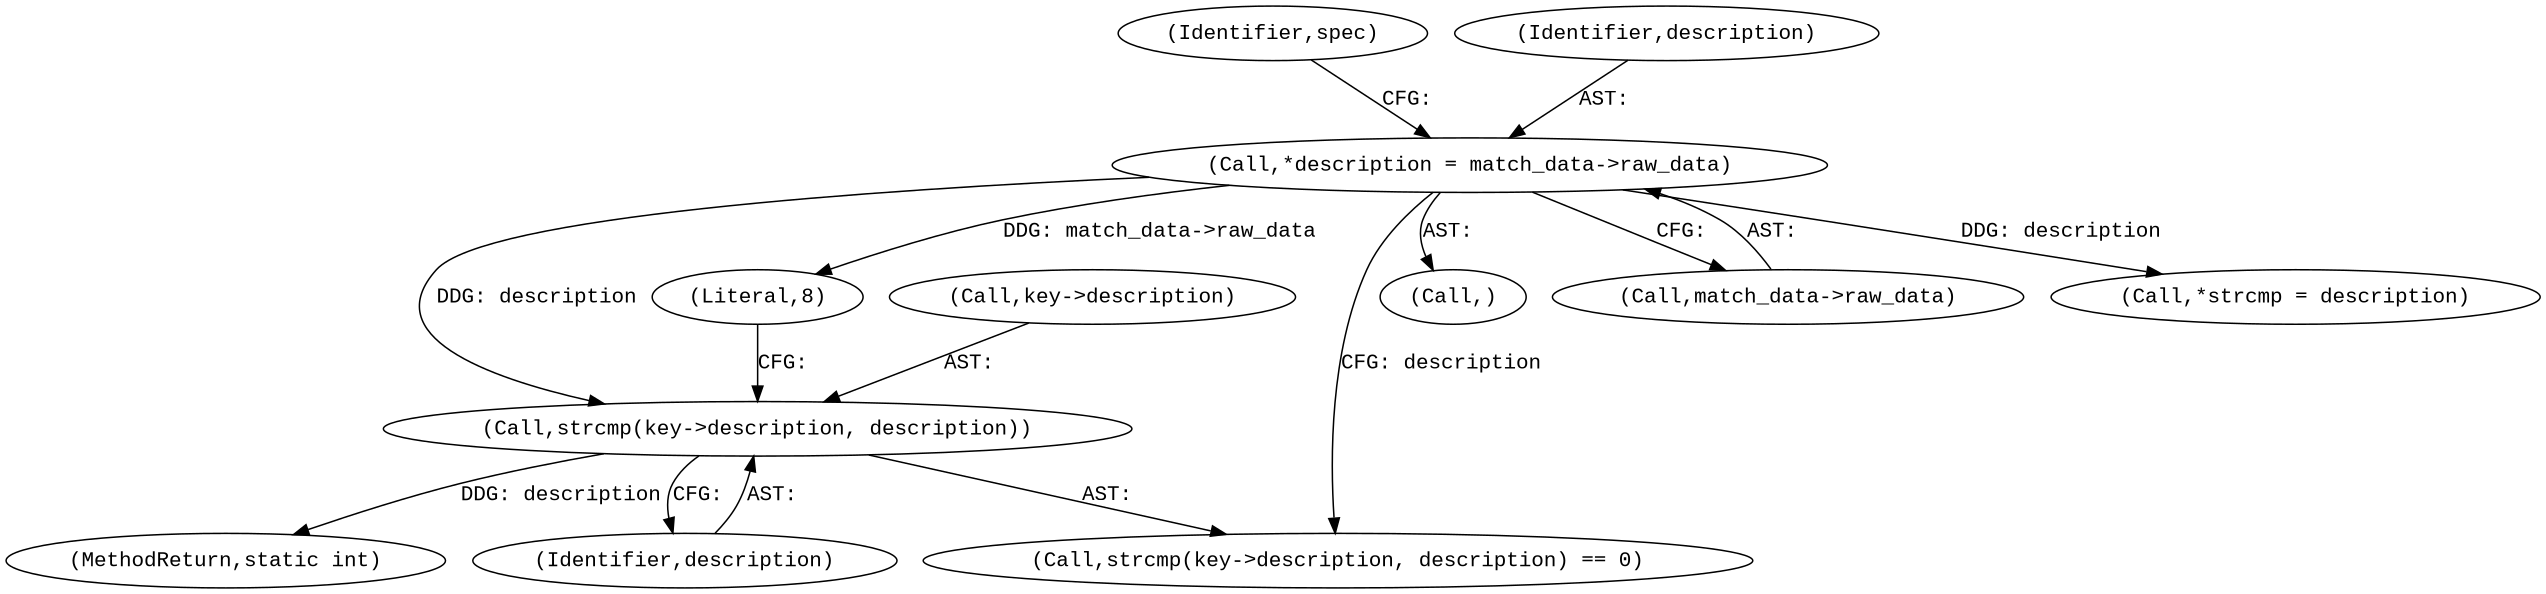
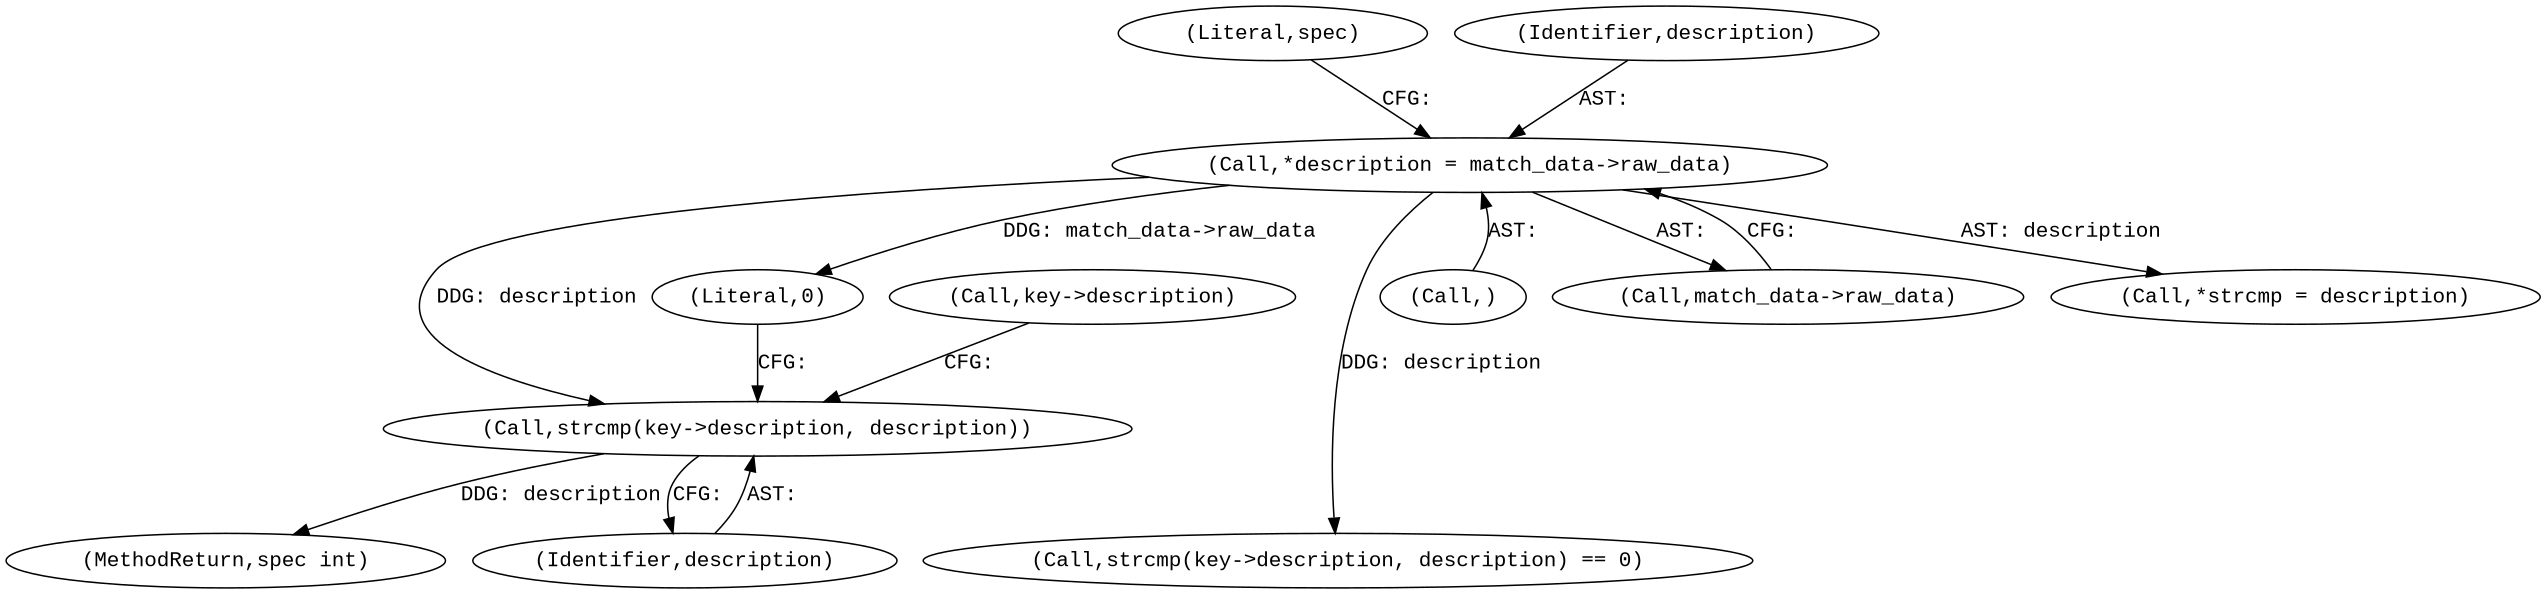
(1273, 33) -> (1273, 33)
(1422, 222) -> (1487, 240)
(1688, 231) -> (1688, 231)
(1779, 231) -> (1779, 231)
(2062, 231) -> (2062, 231)
(758, 297) -> (758, 297)
(976, 363) -> (976, 363)
(1442, 363) -> (1442, 363)
(1040, 493) -> none
(226, 561) -> (226, 561)
